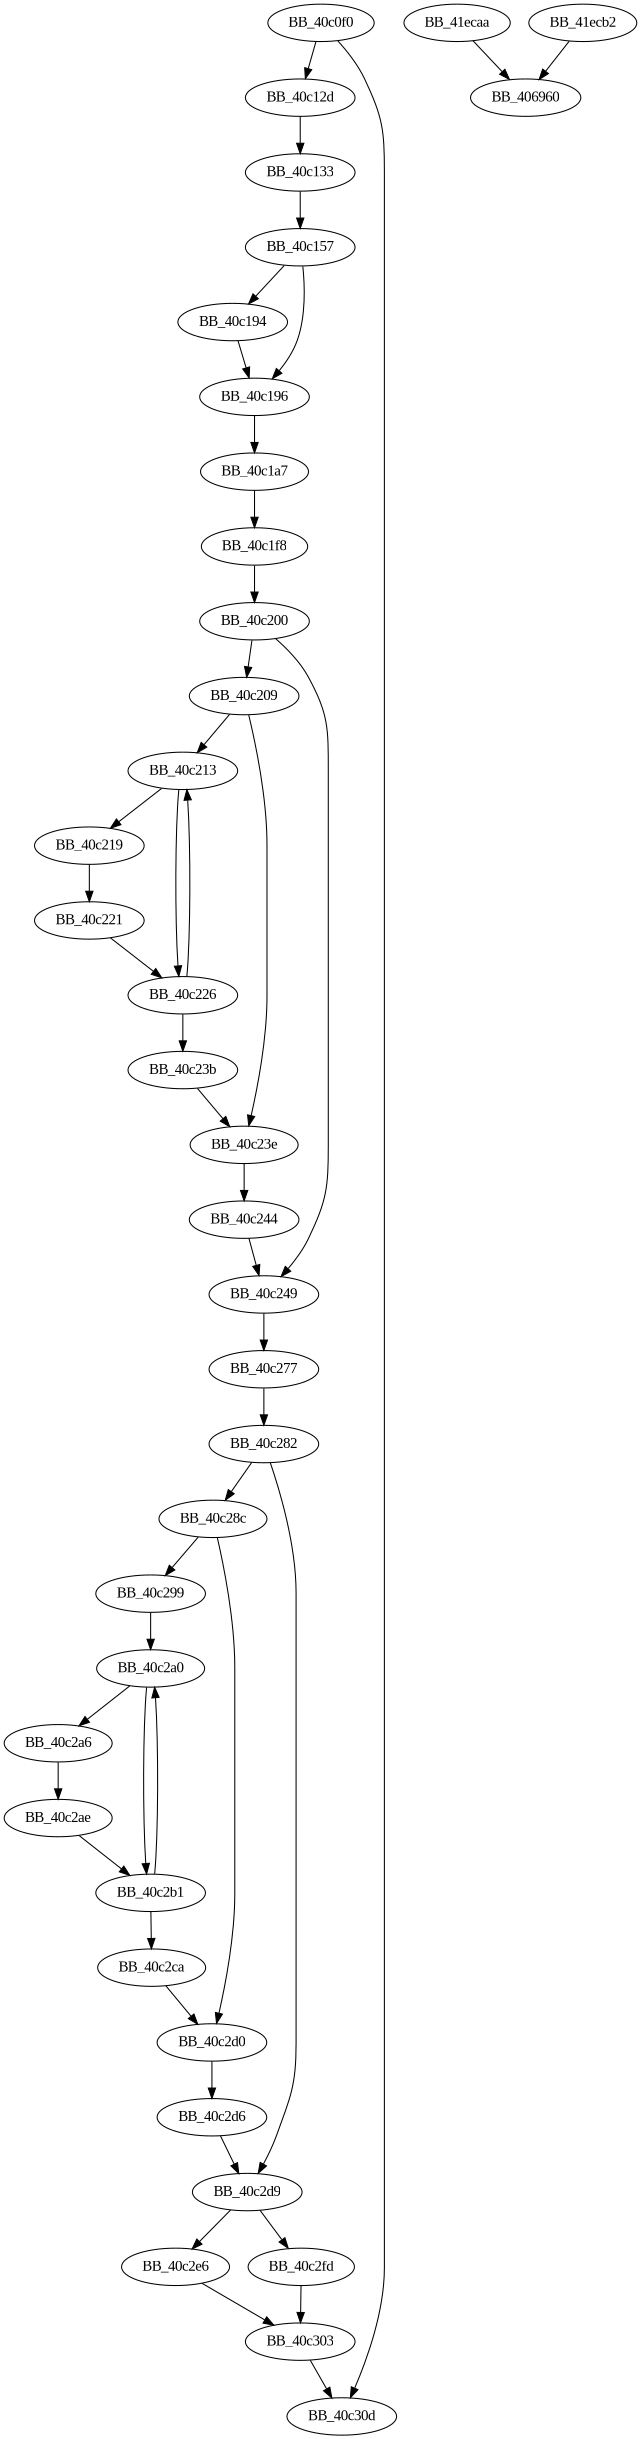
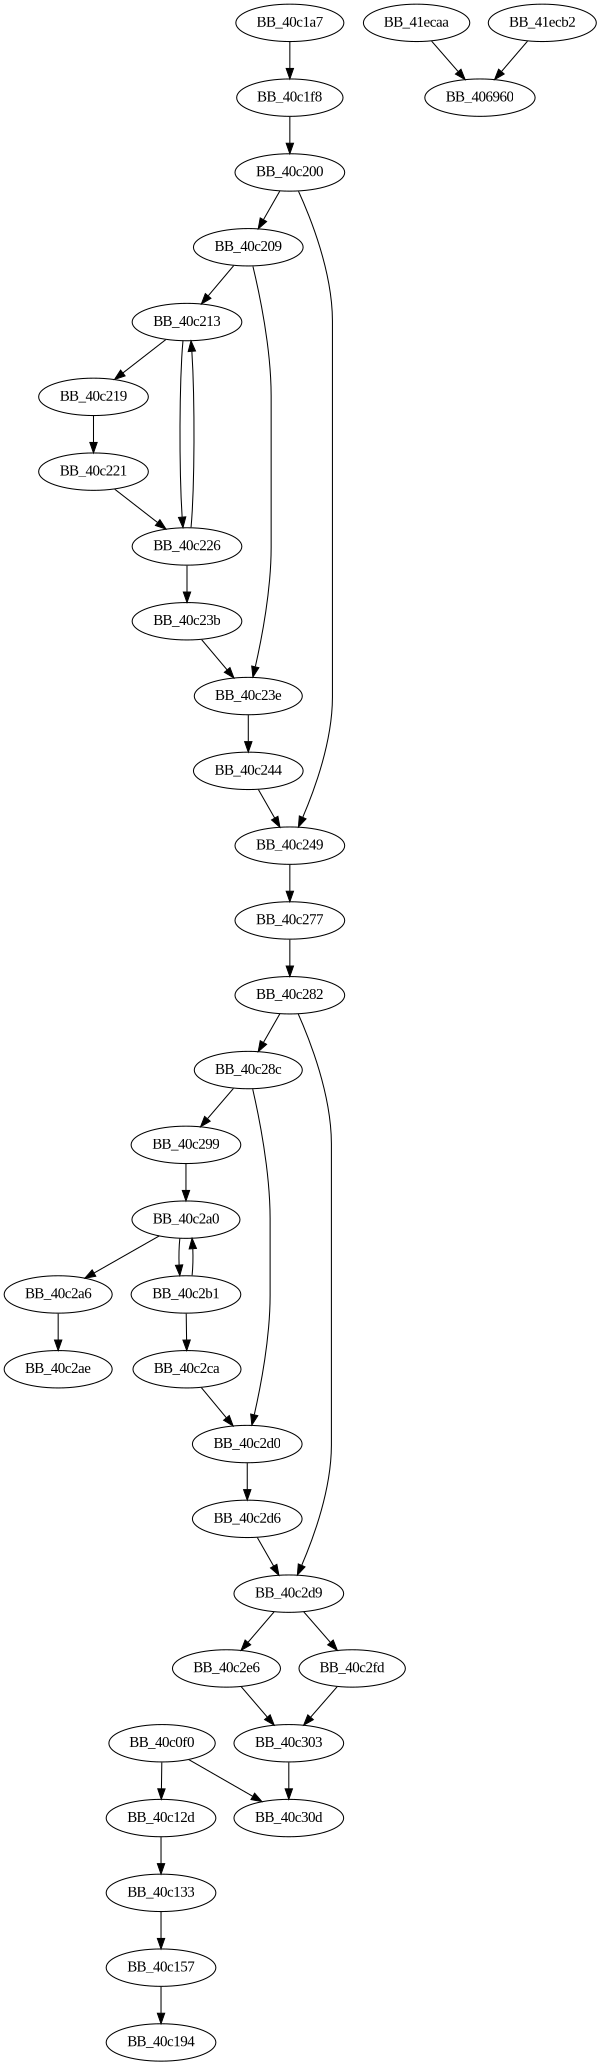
(255, 397) -> none
(100, 1852) -> none
